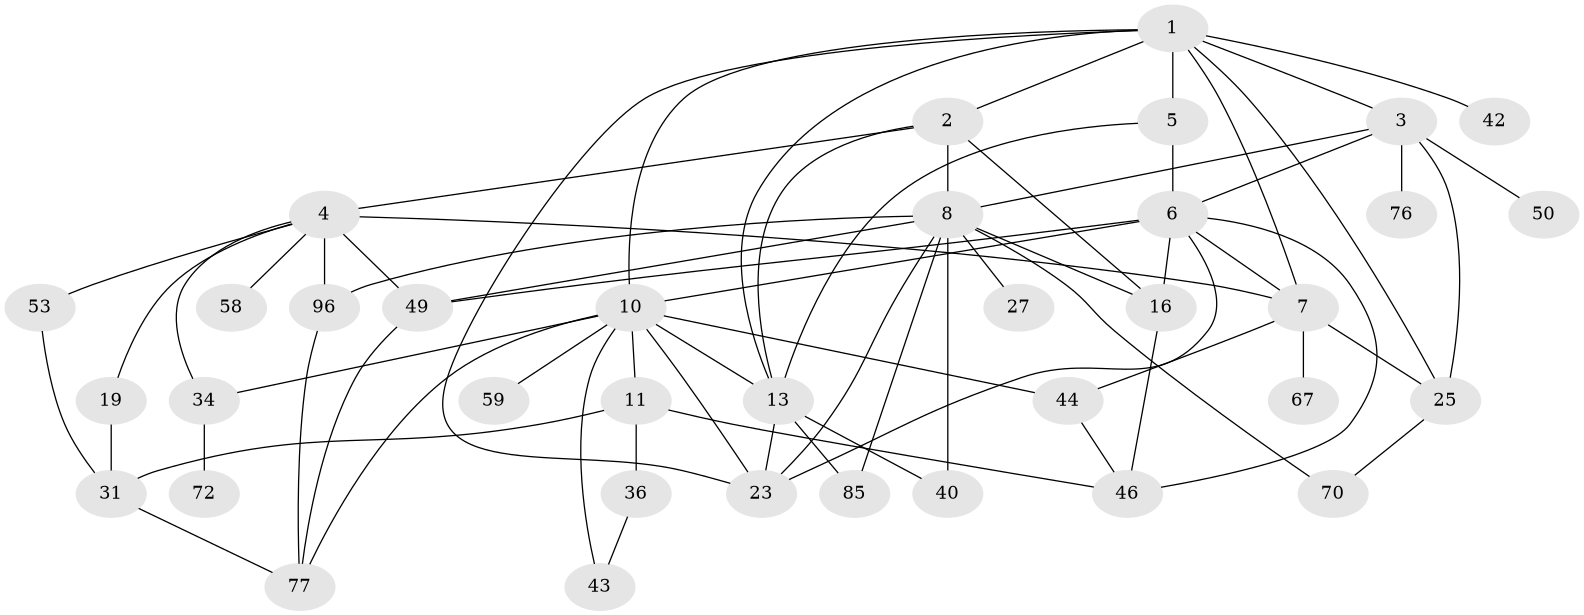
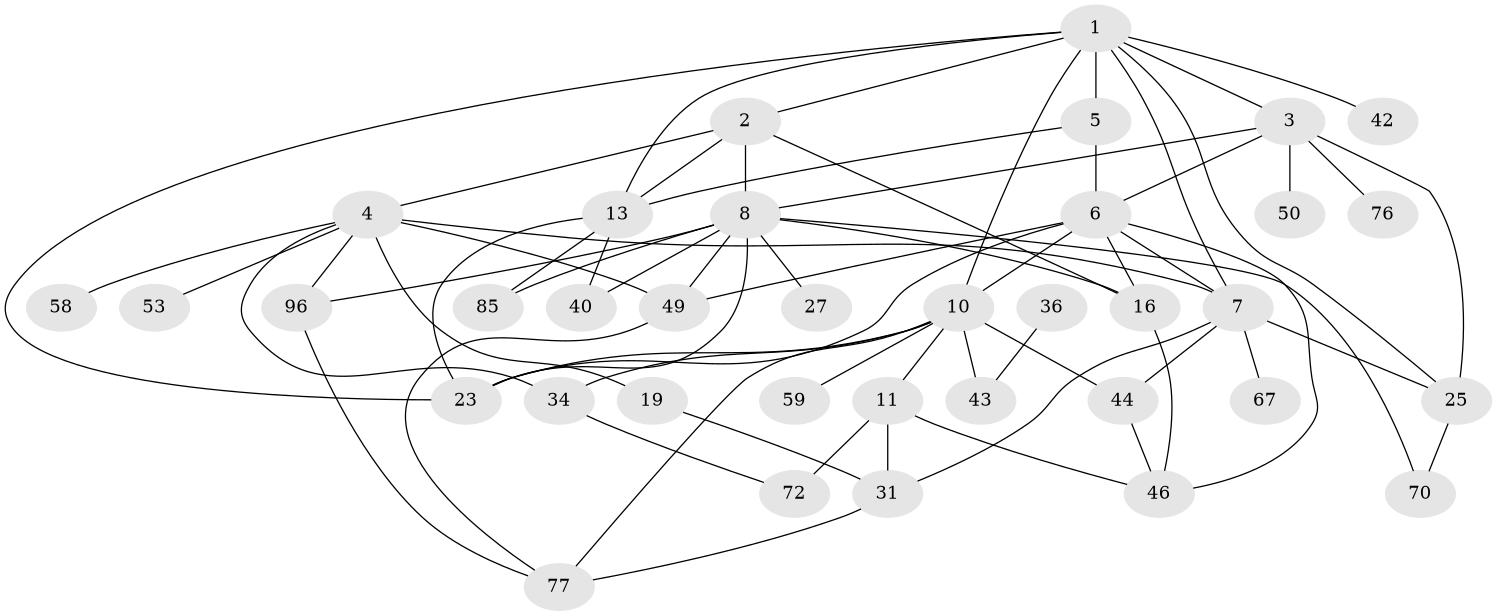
(705, 354) -> none
(58, 406) -> (1059, 392)
(636, 448) -> (841, 447)
